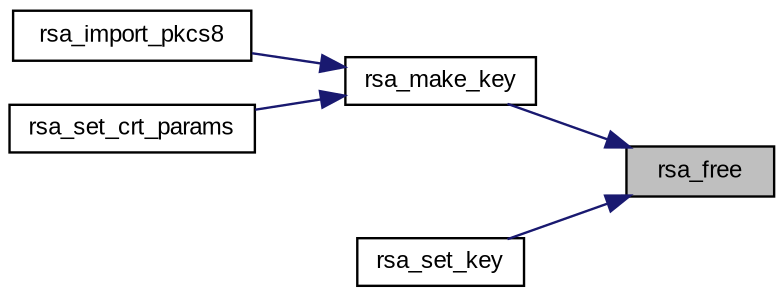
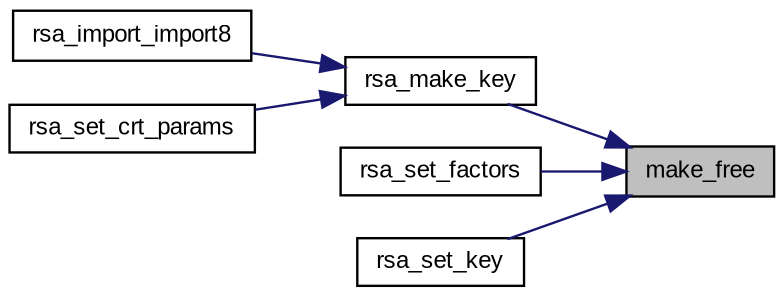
(132, 36) -> (132, 36)
none -> (441, 172)
(700, 172) -> (700, 172)
